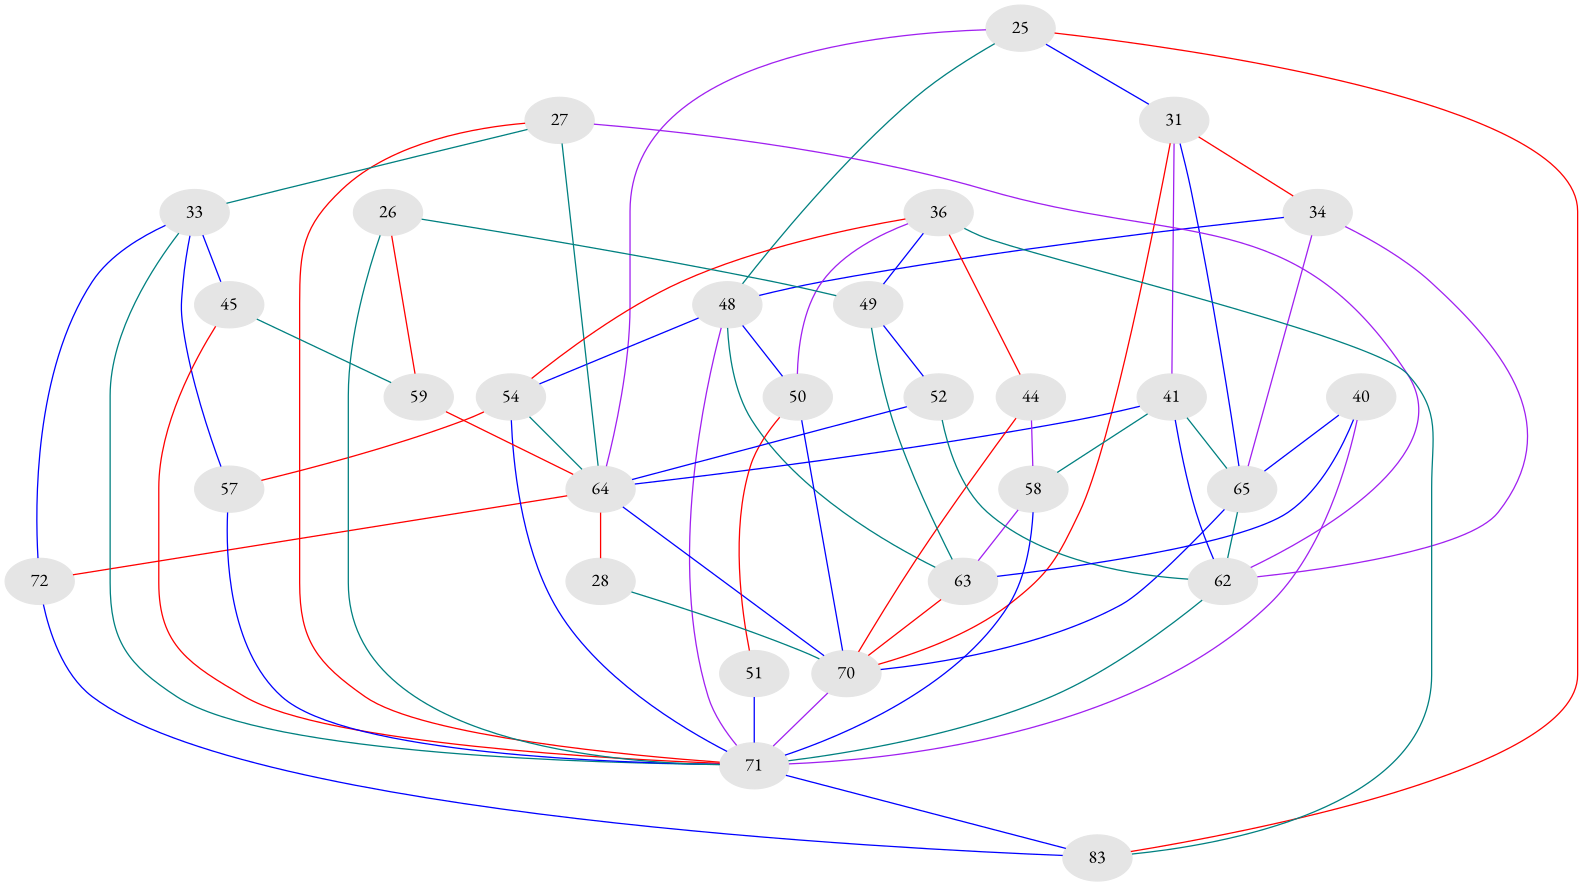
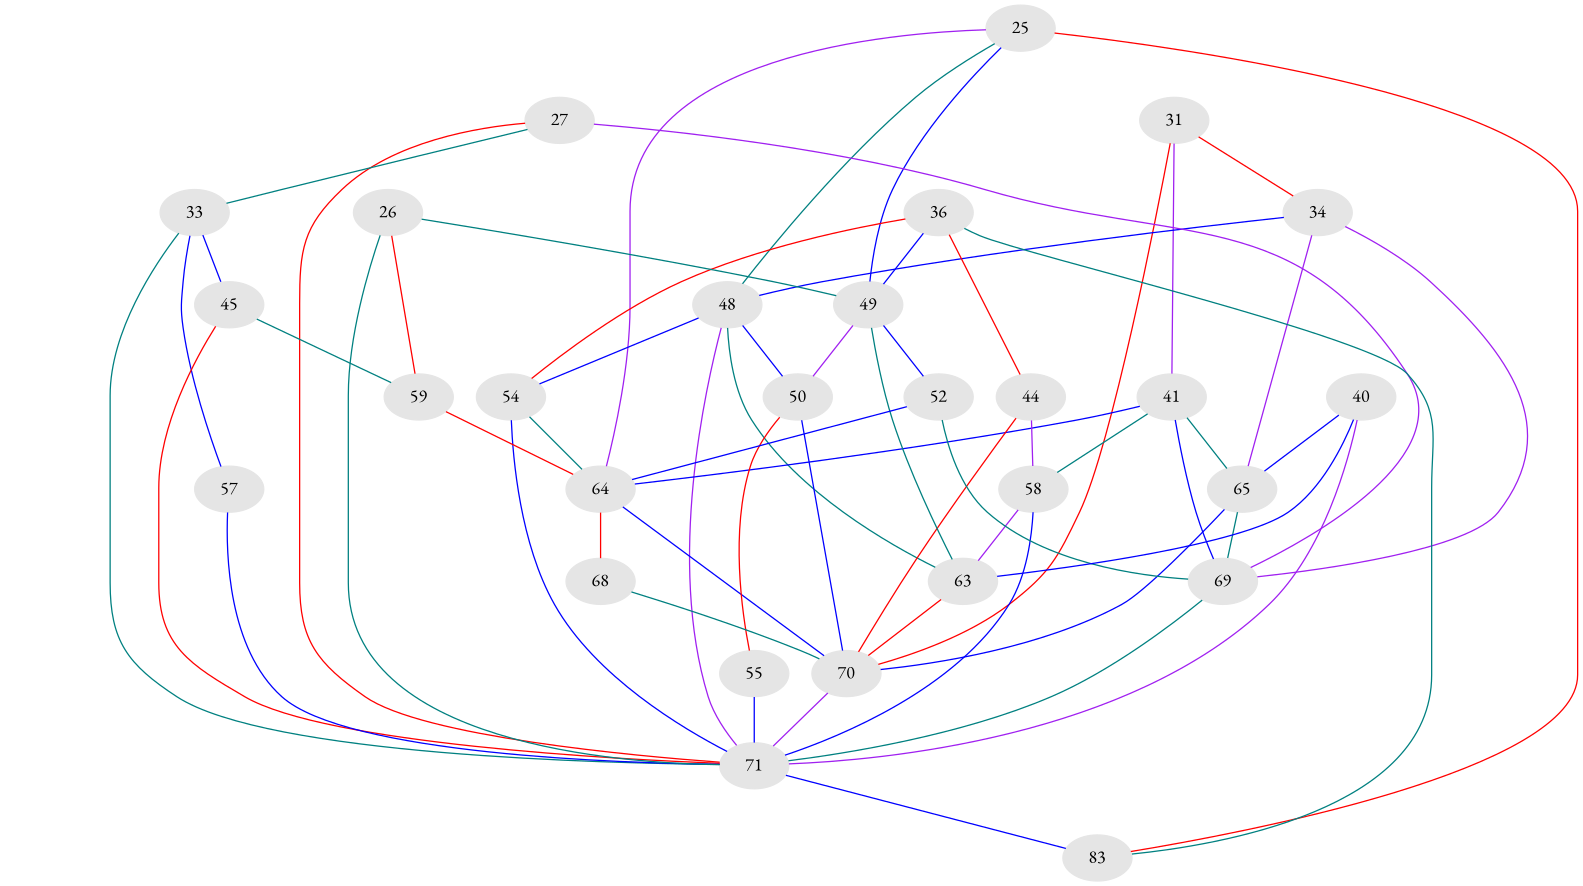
(1097, 74) -> (913, 153)
(831, 271) -> (833, 351)
(580, 305) -> none
(1214, 312) -> none
(374, 450) -> none
(40, 581) -> none
(601, 581) -> (601, 581)
(1223, 581) -> (1223, 581)
(754, 674) -> (754, 674)
